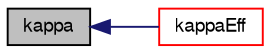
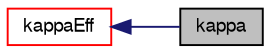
(135, 27) -> (155, 27)
